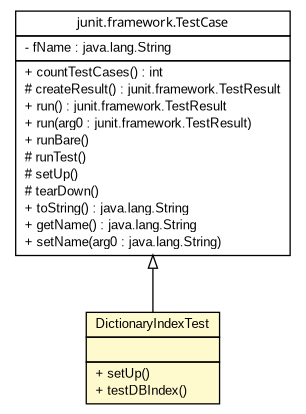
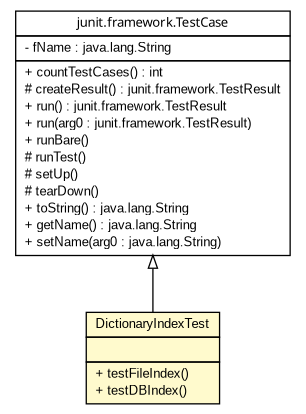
(123, 374) -> (142, 374)
